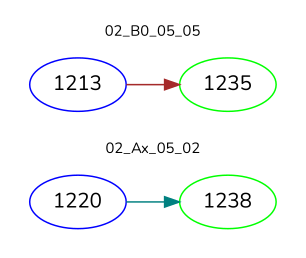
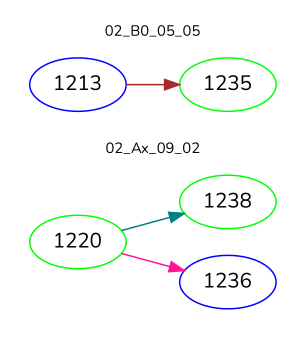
(153, 149) -> (153, 149)
(78, 202) -> (78, 242)
none -> (228, 282)
